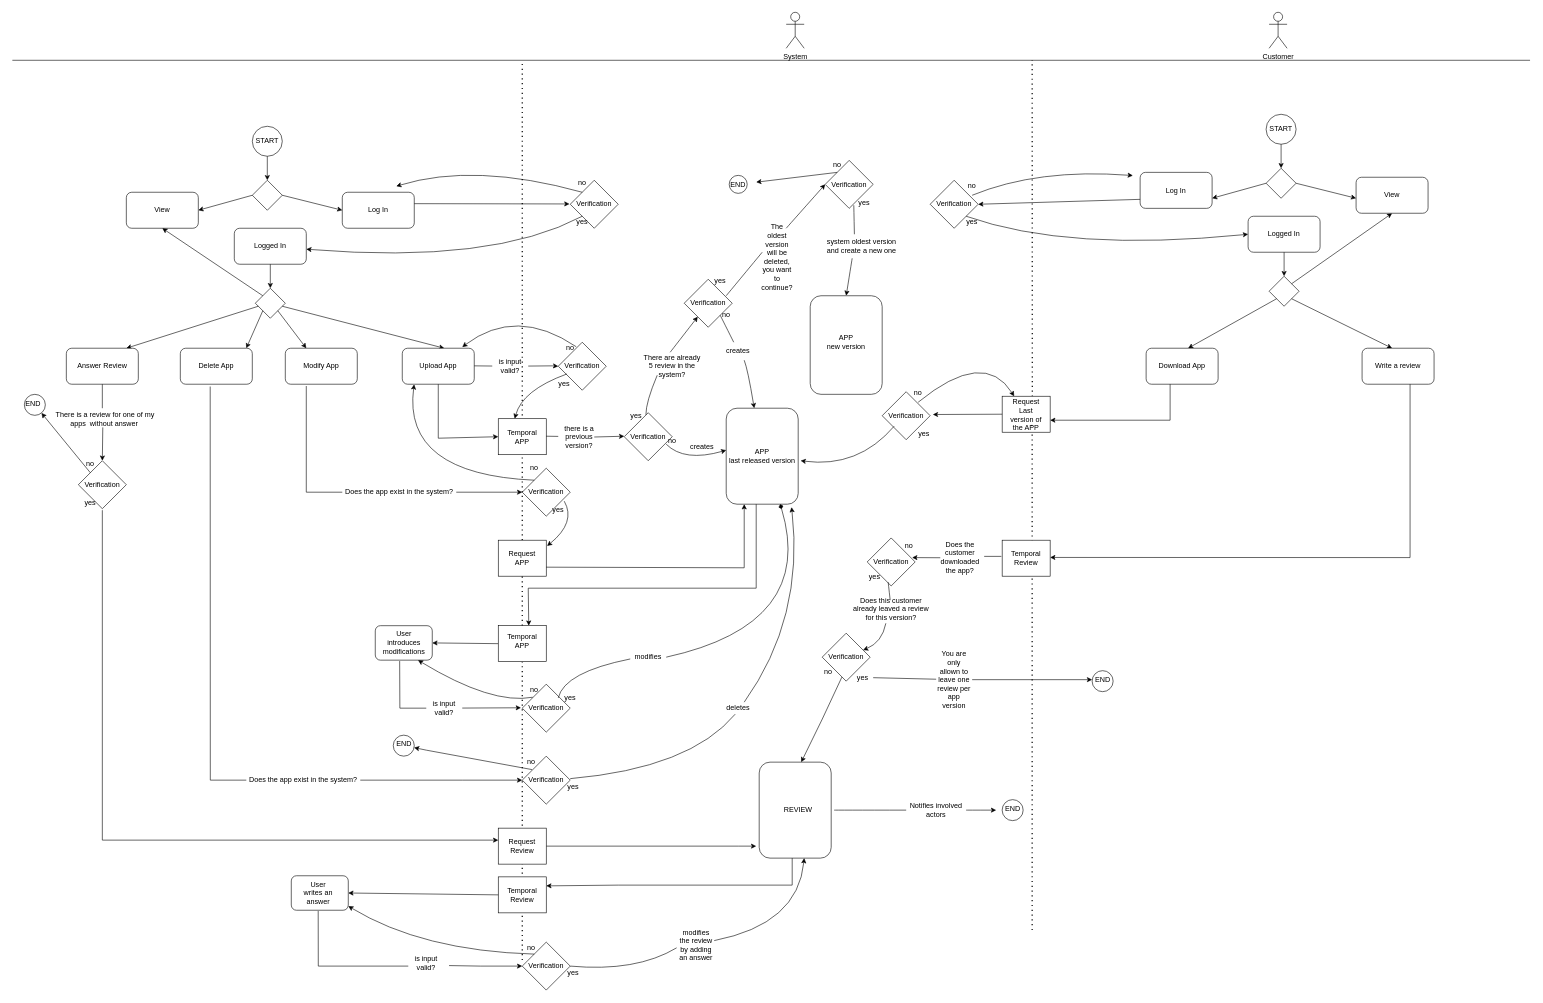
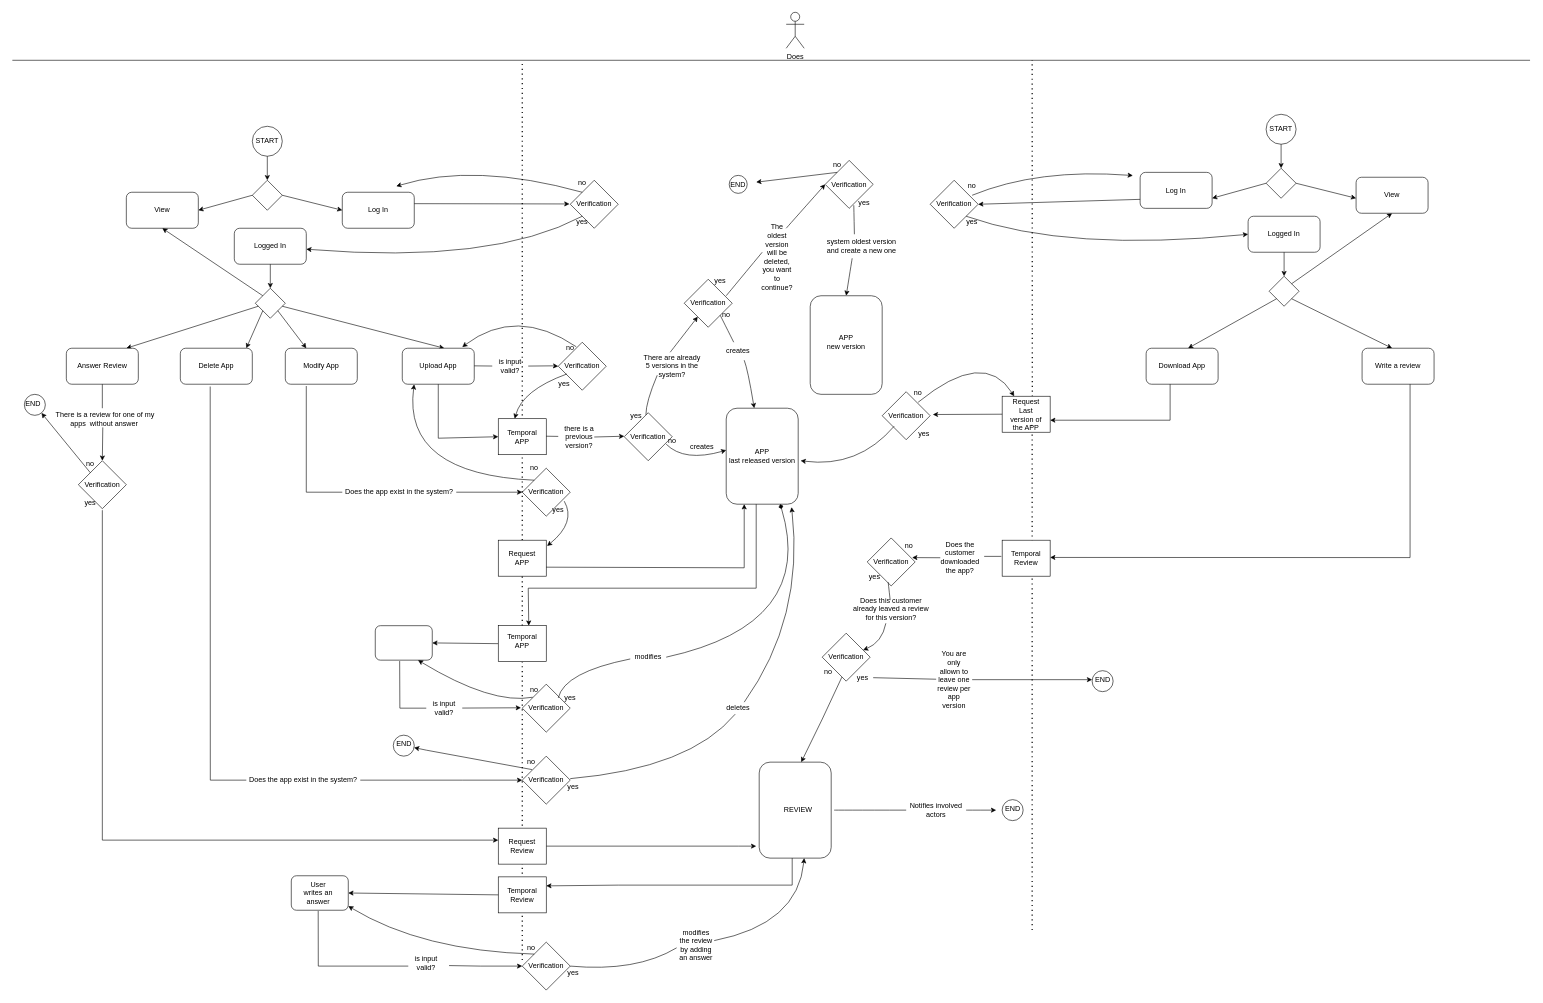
(1278, 30) -> none
(796, 57) -> (796, 57)
(672, 366) -> (672, 366)
(404, 643) -> none
